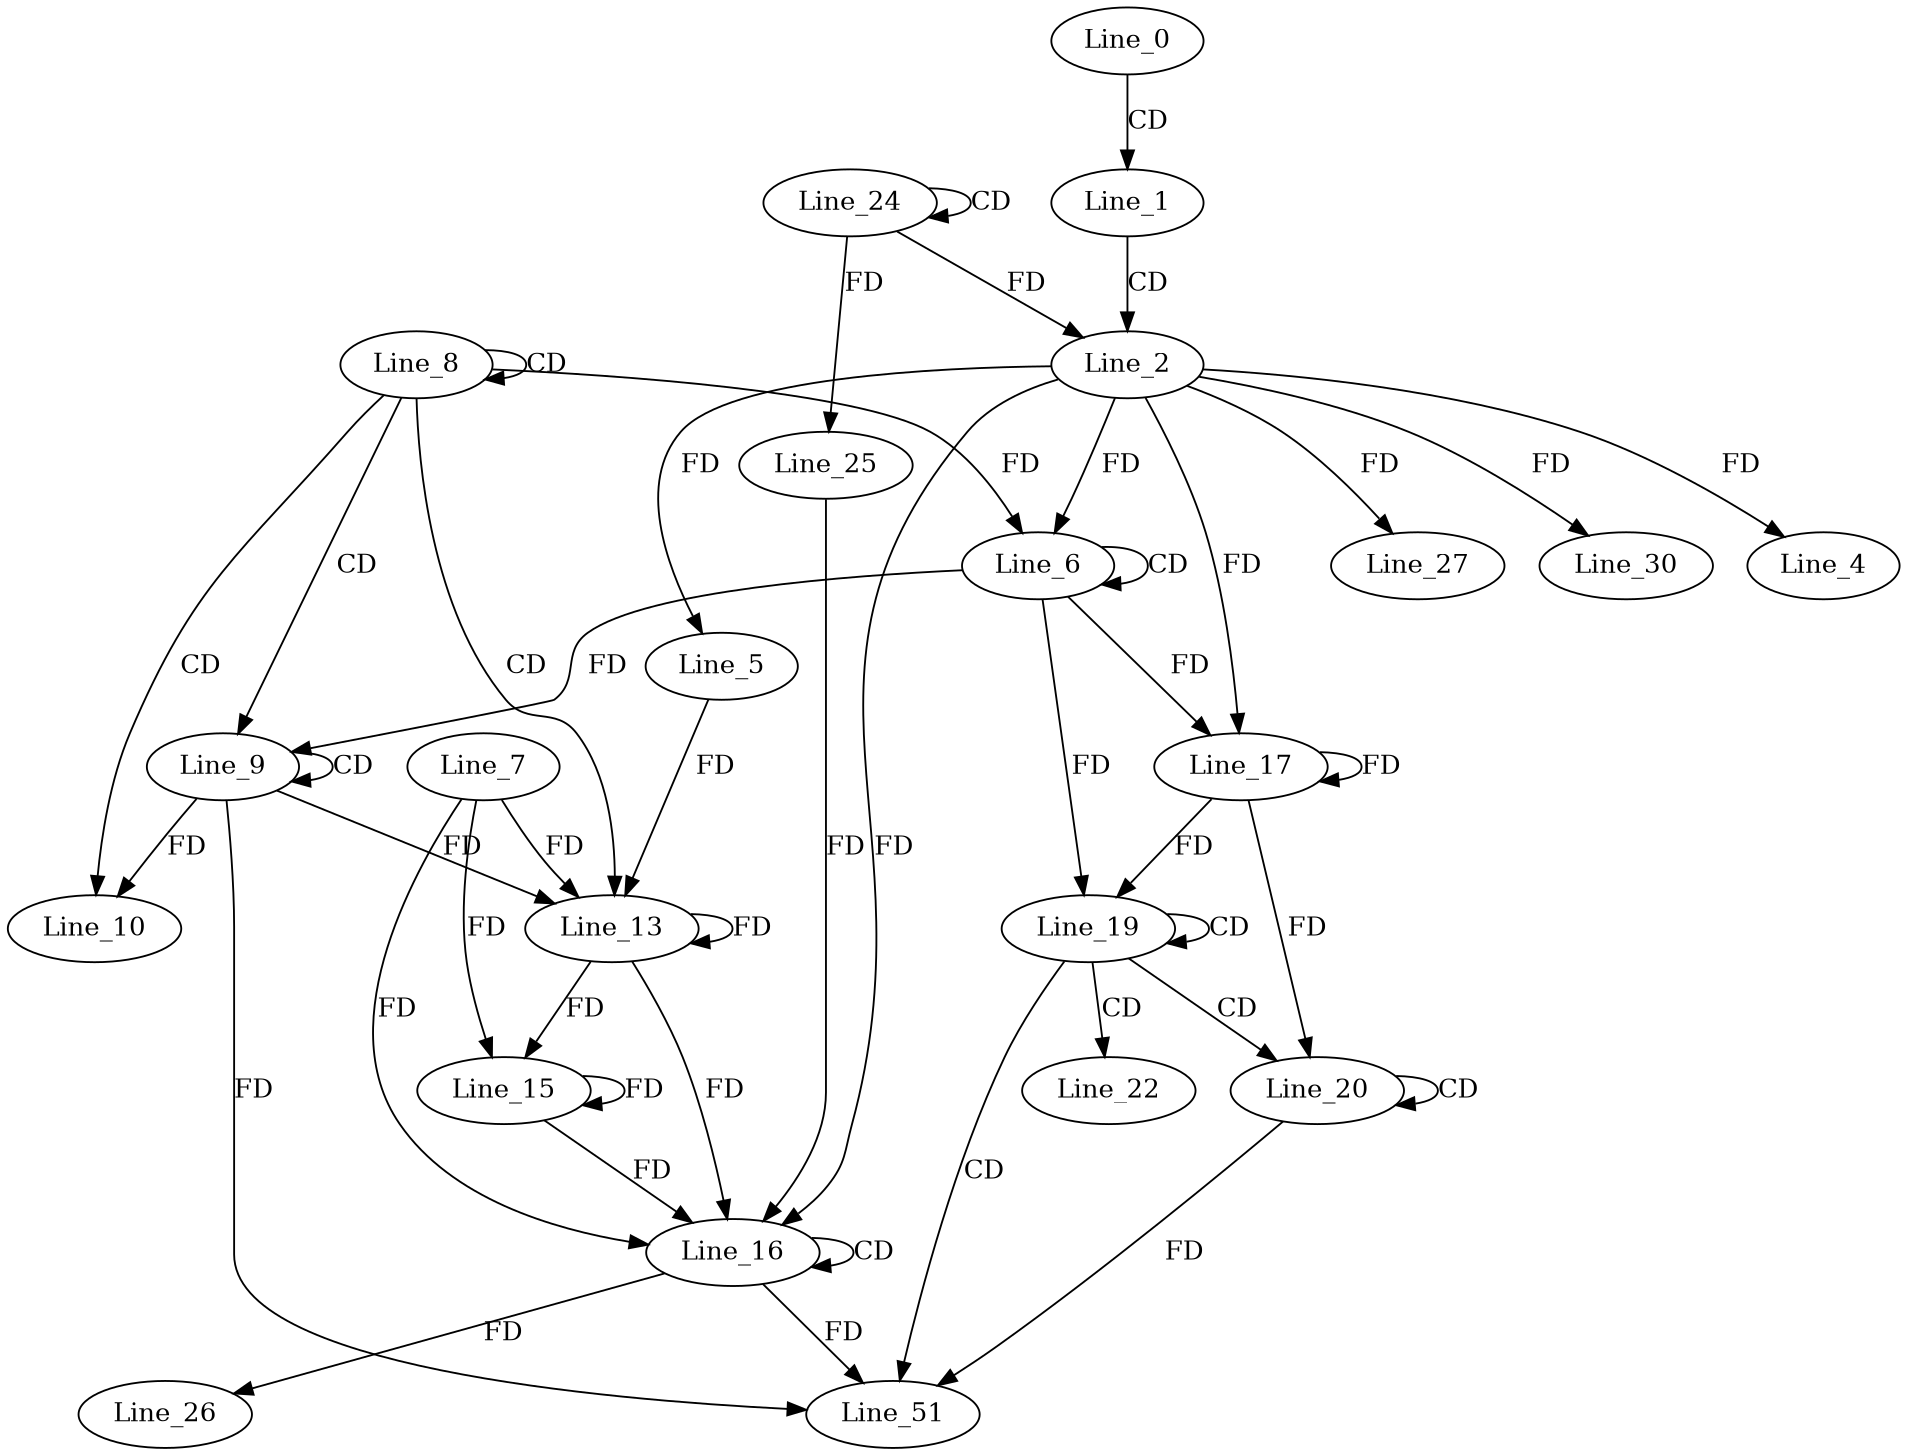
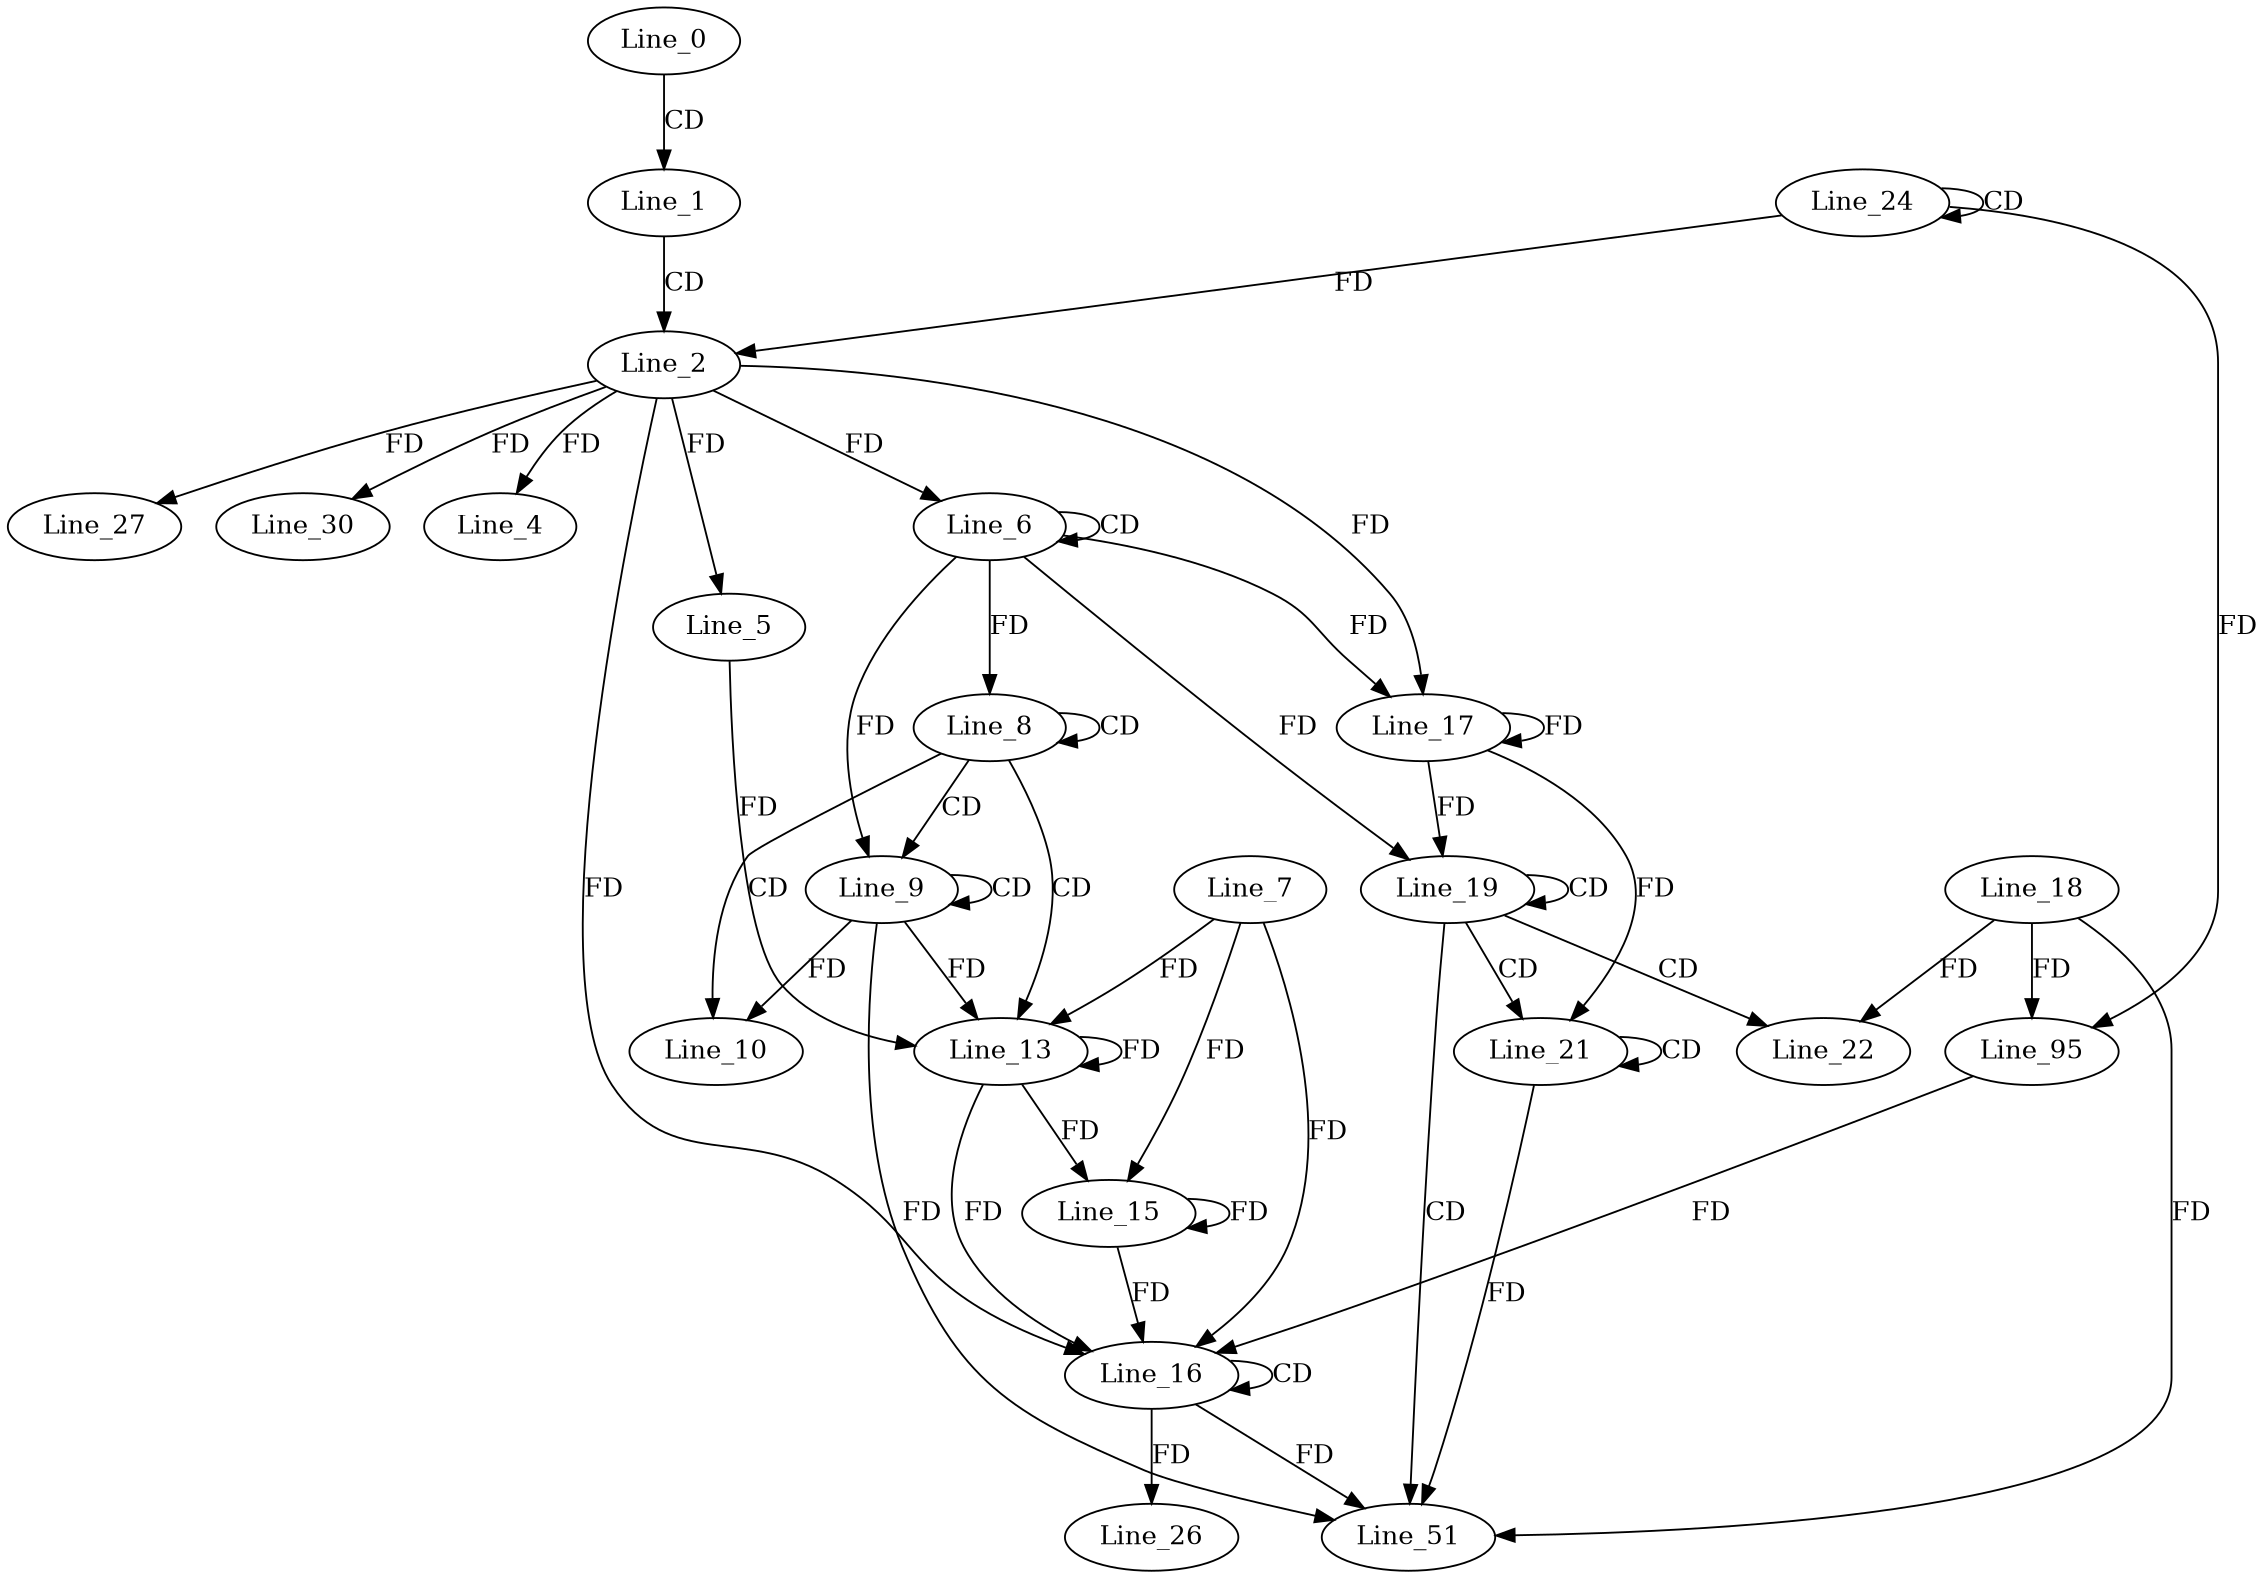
(801, 397) -> (990, 618)
(826, 465) -> (2032, 1052)
none -> (2032, 890)
(1317, 1091) -> (1541, 1052)
